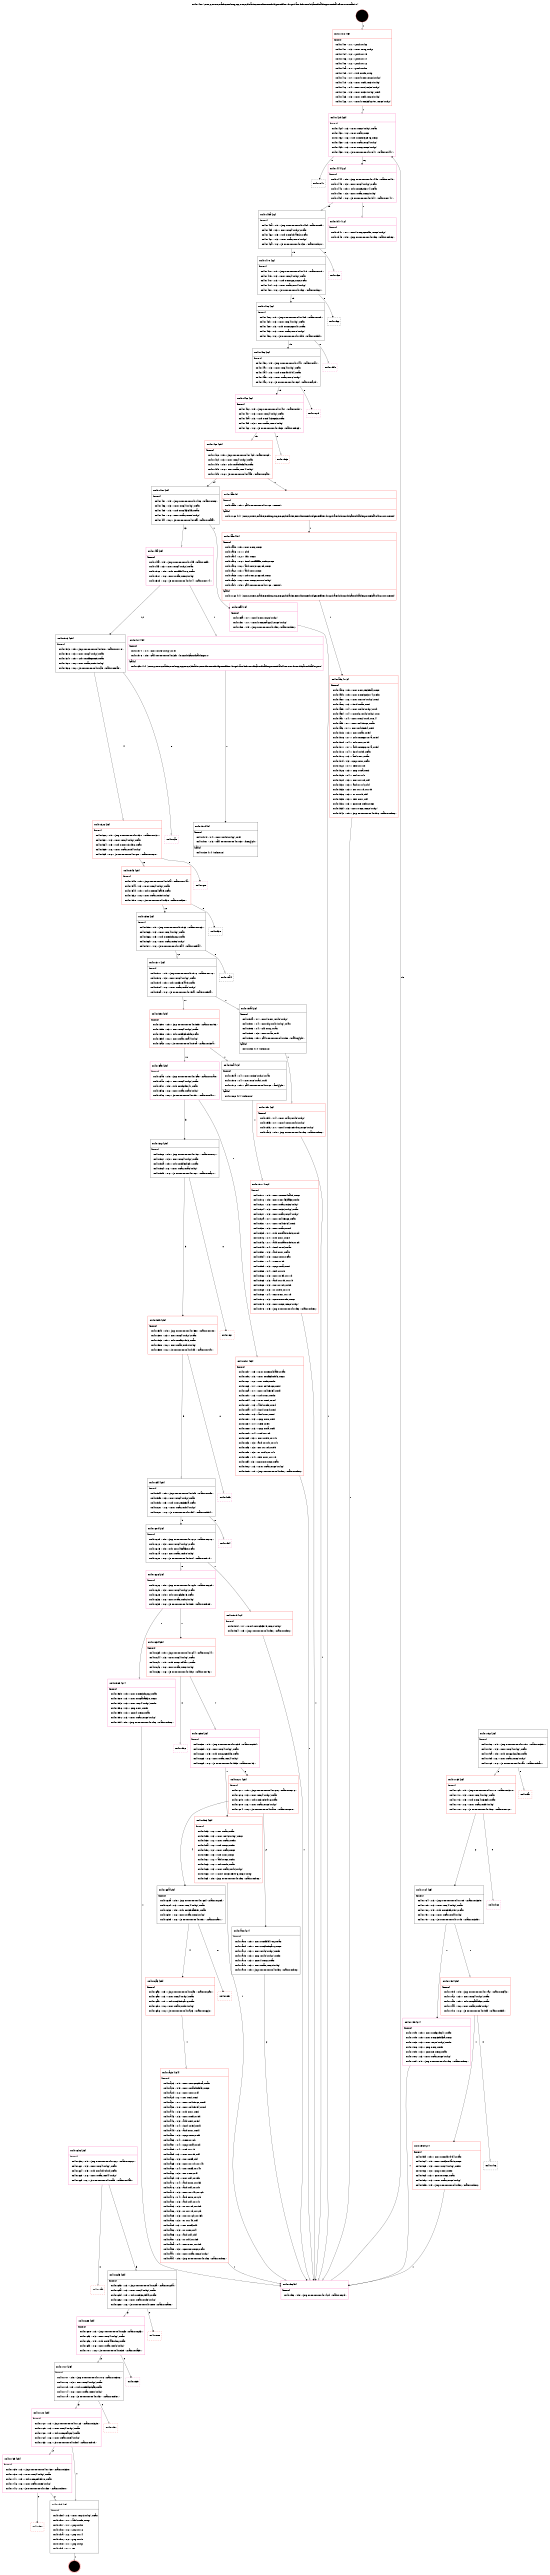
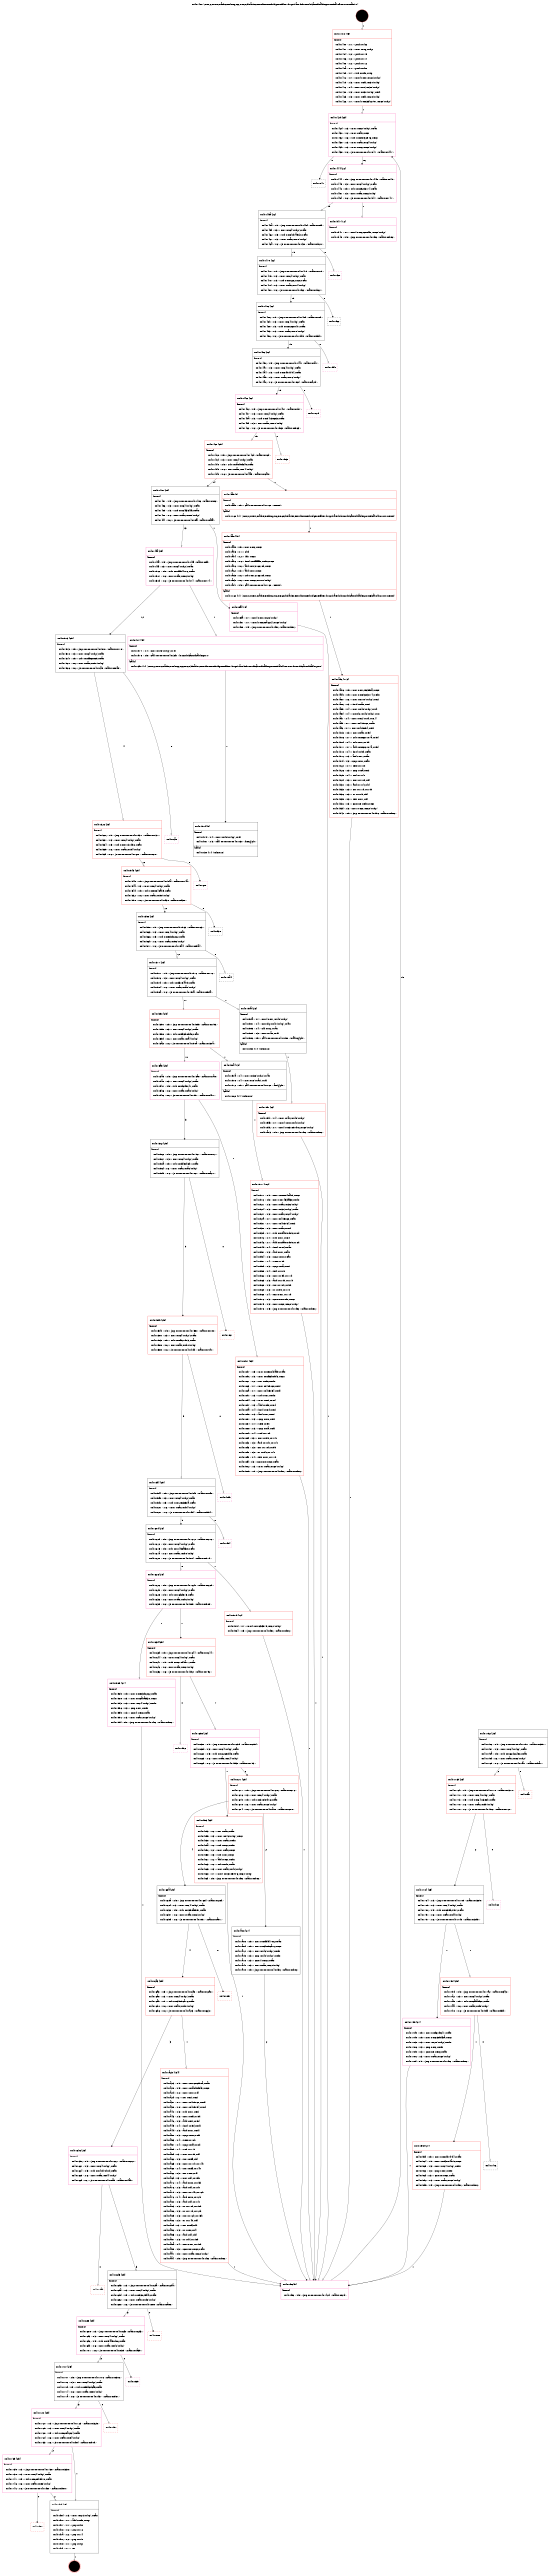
none -> (143, 2077)
